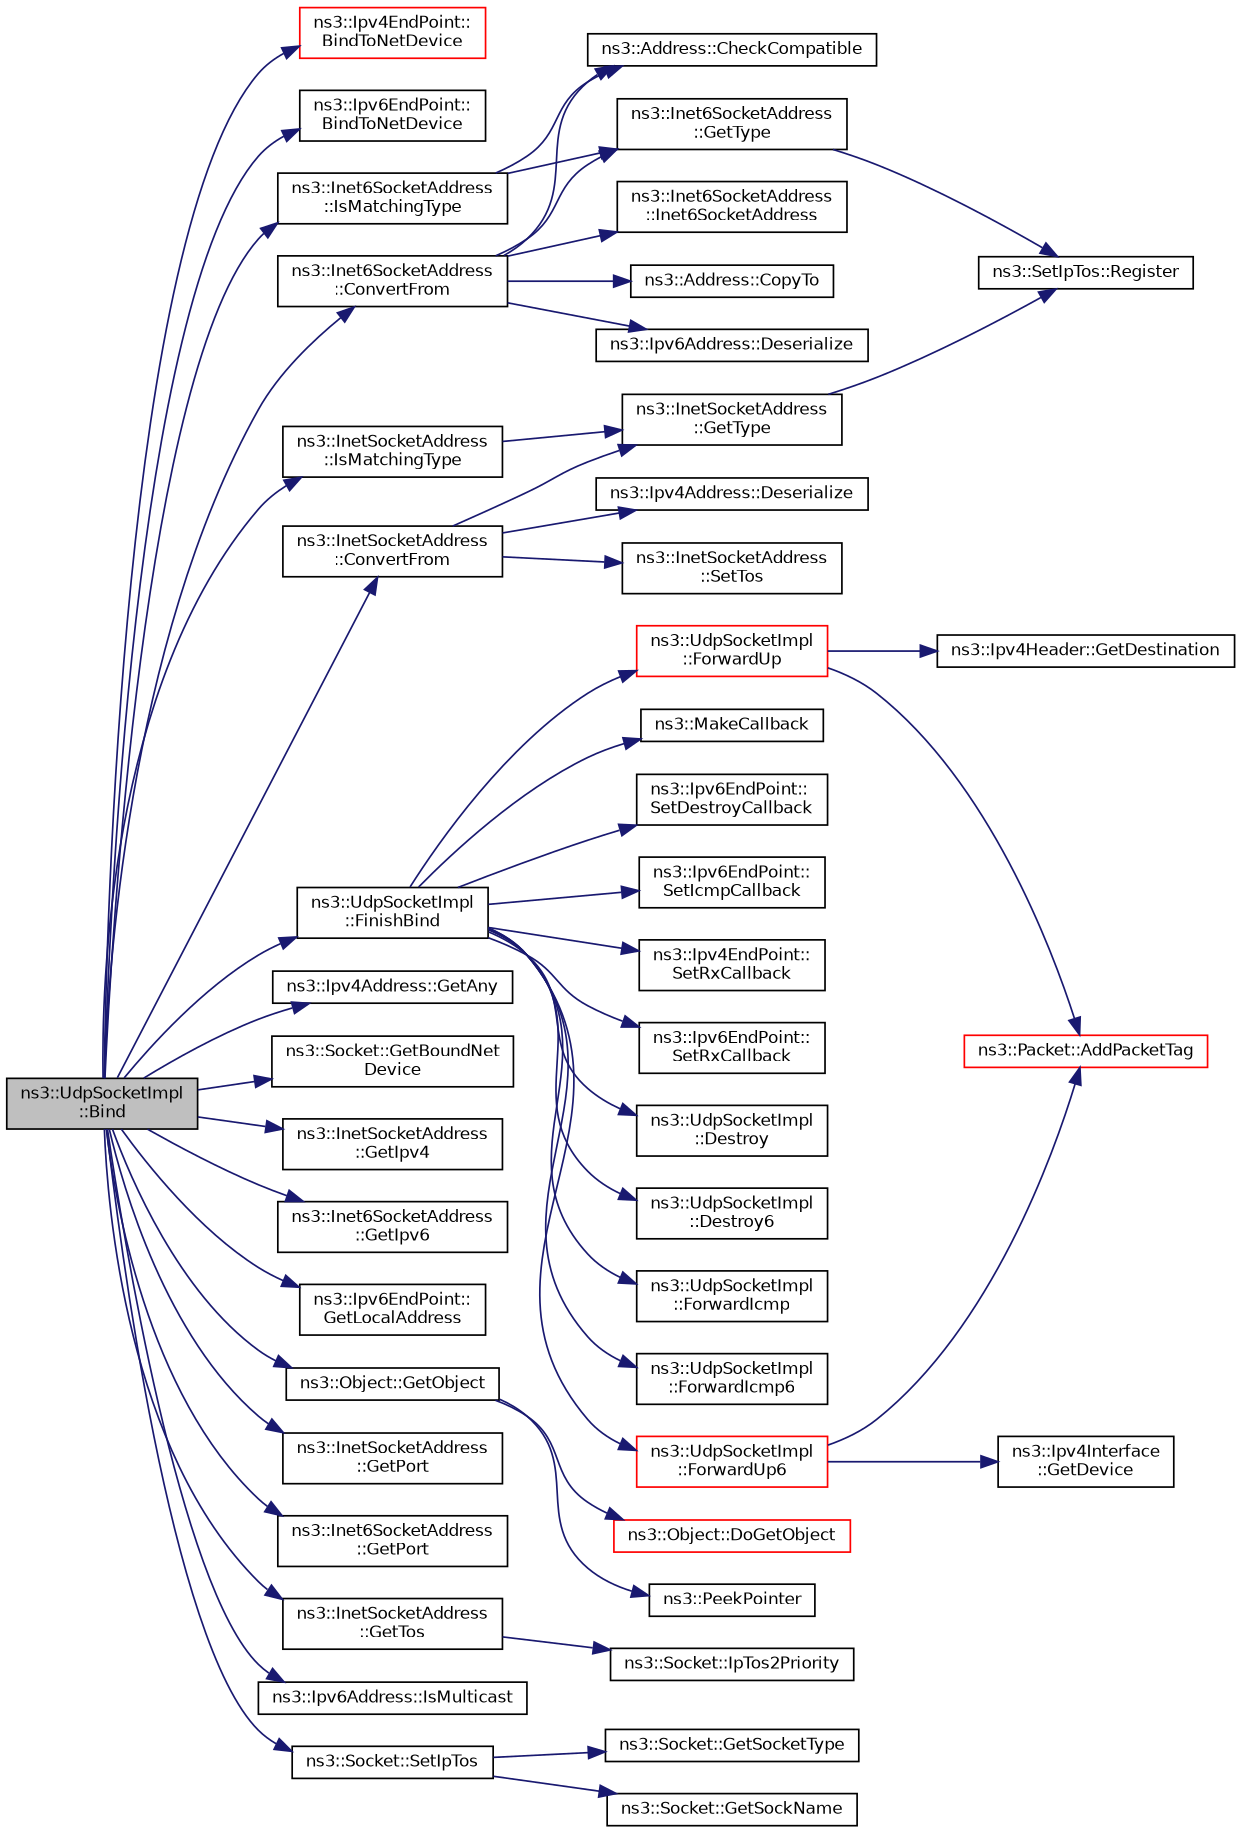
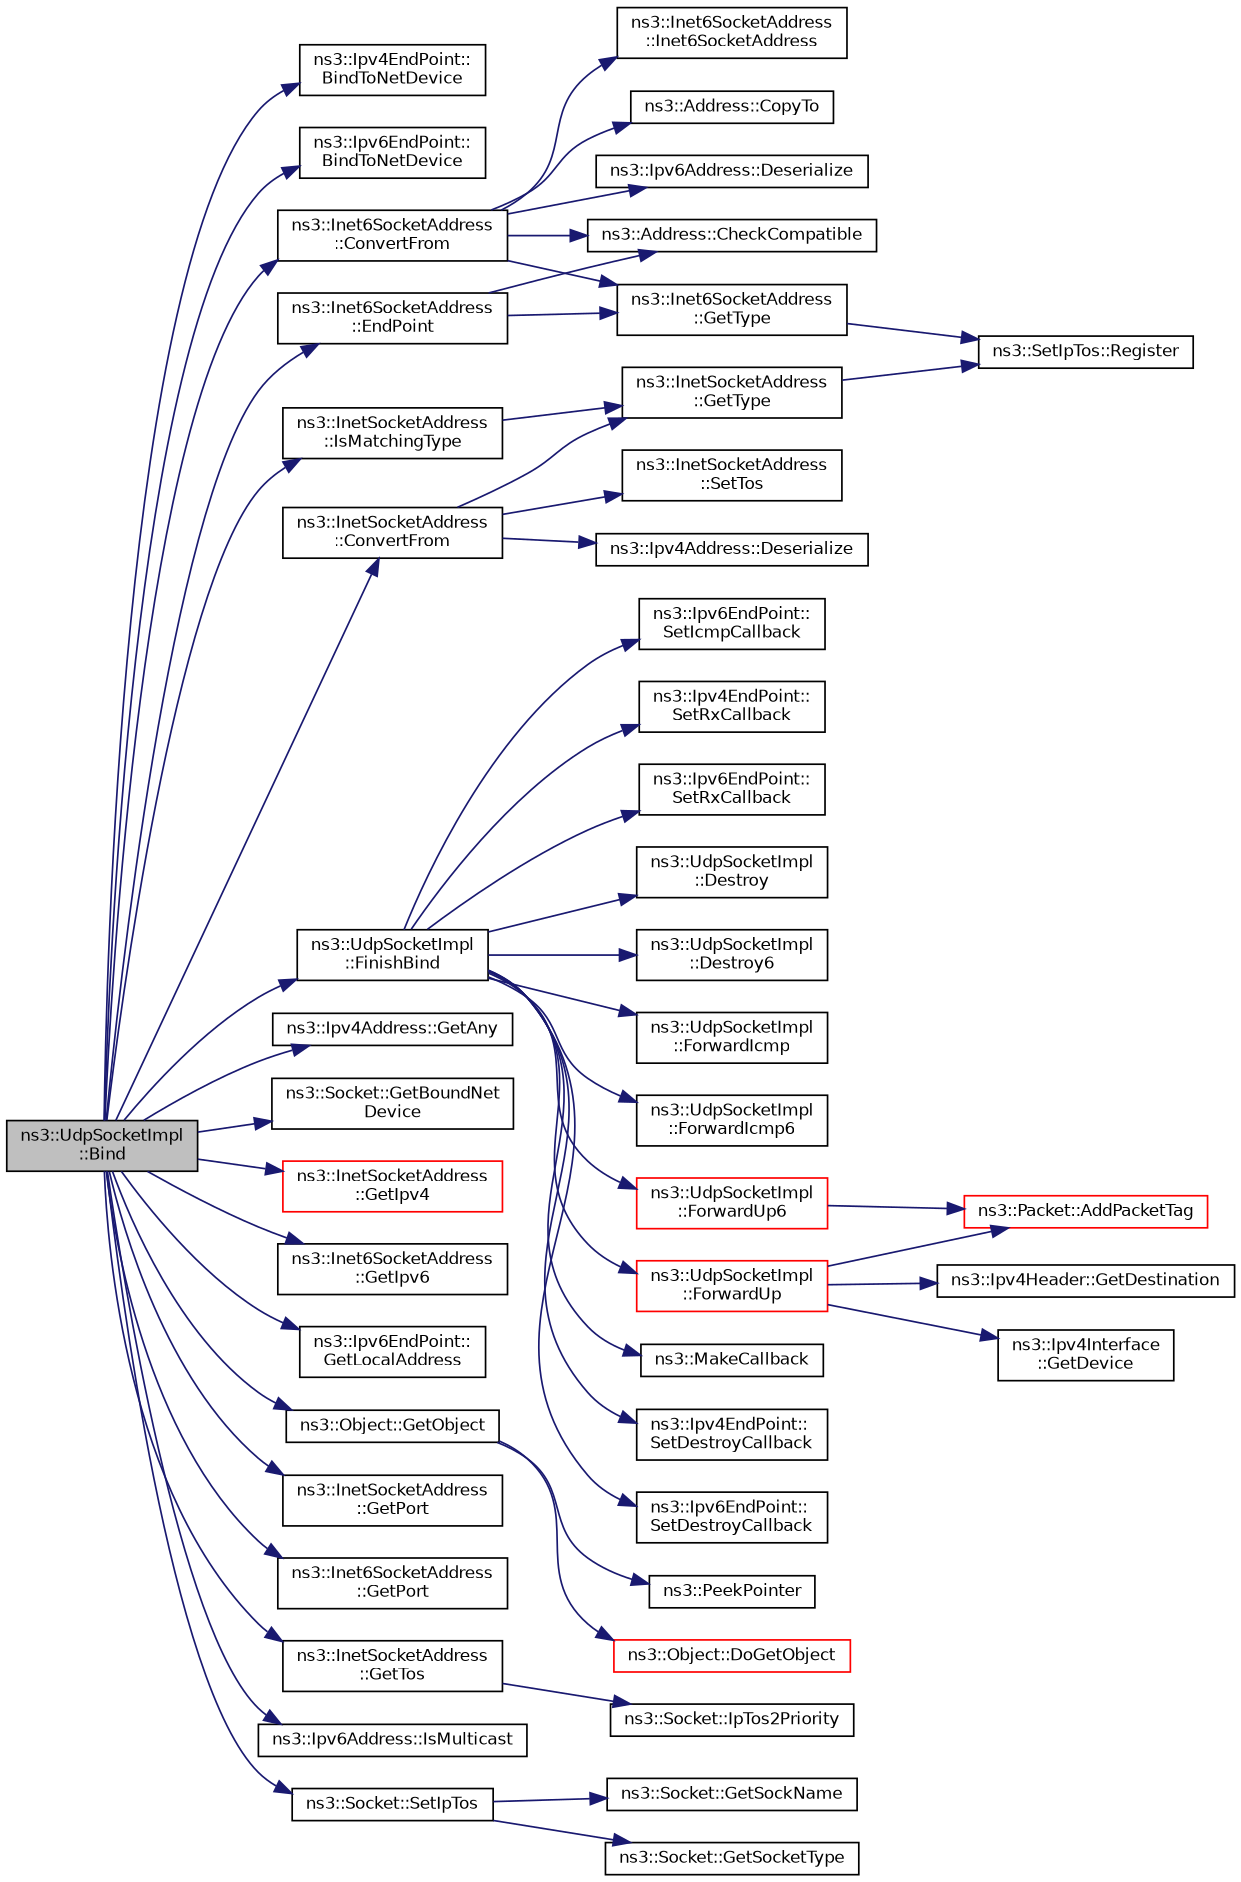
(393, 33) -> (393, 70)
(393, 198) -> (393, 318)
(393, 1144) -> (393, 1186)
none -> (732, 1435)
(904, 1462) -> (904, 1320)
